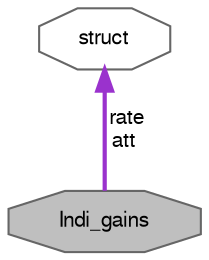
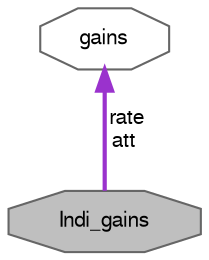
(105, 39) -> (105, 39)
